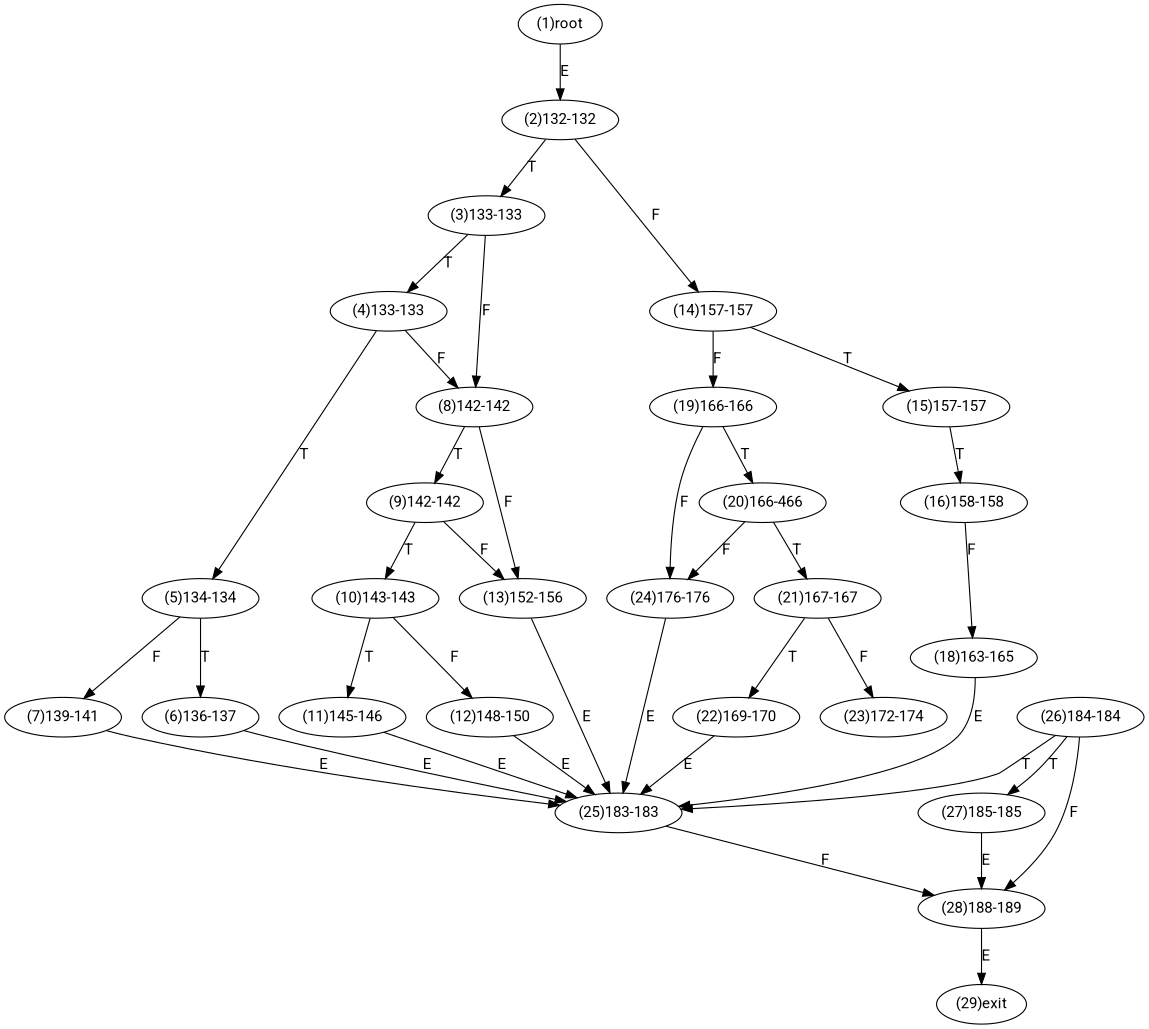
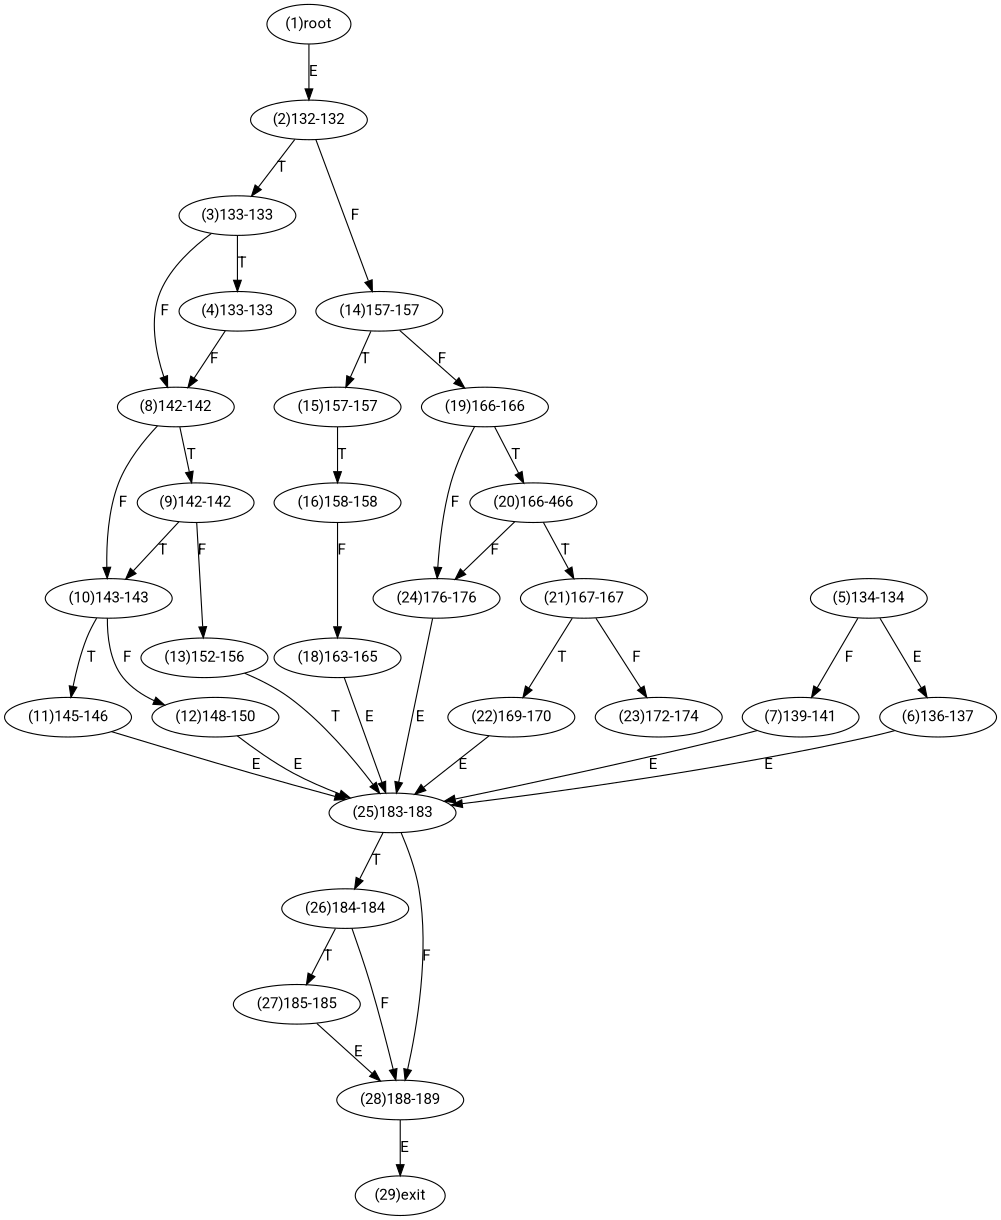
(298, 450) -> none
(497, 497) -> (116, 491)
(205, 658) -> (918, 658)
(587, 717) -> (336, 717)
(880, 794) -> (371, 856)
